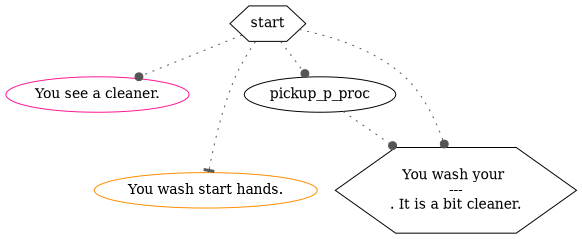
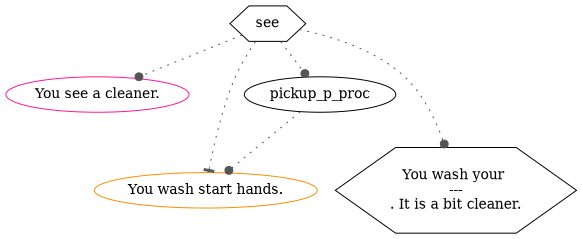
(268, 24) -> (268, 24)
(366, 127) -> (266, 140)
